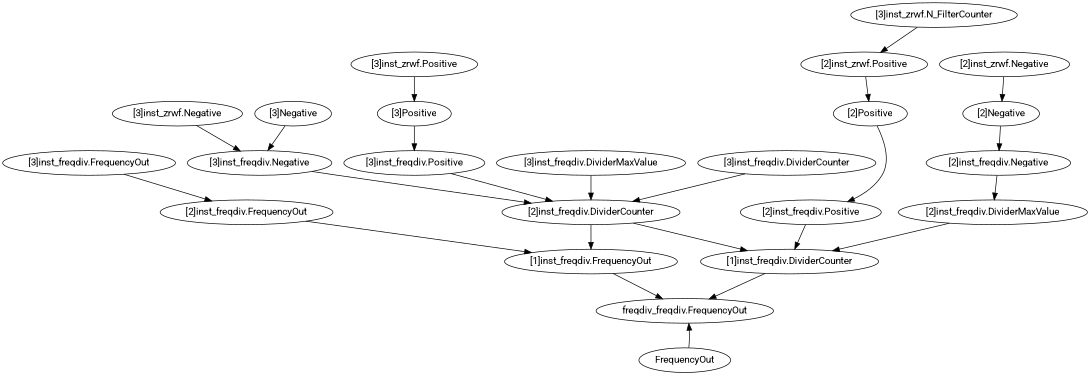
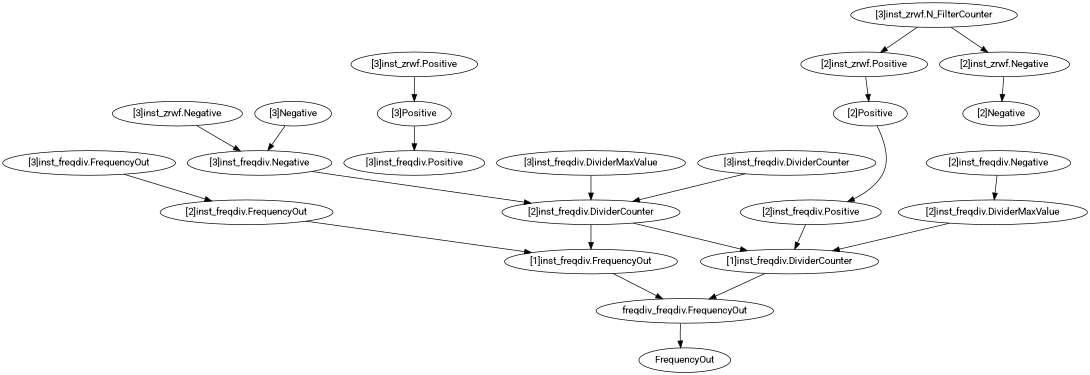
none -> (967, 38)
(1000, 135) -> none
(498, 186) -> none
(689, 339) -> (680, 332)
